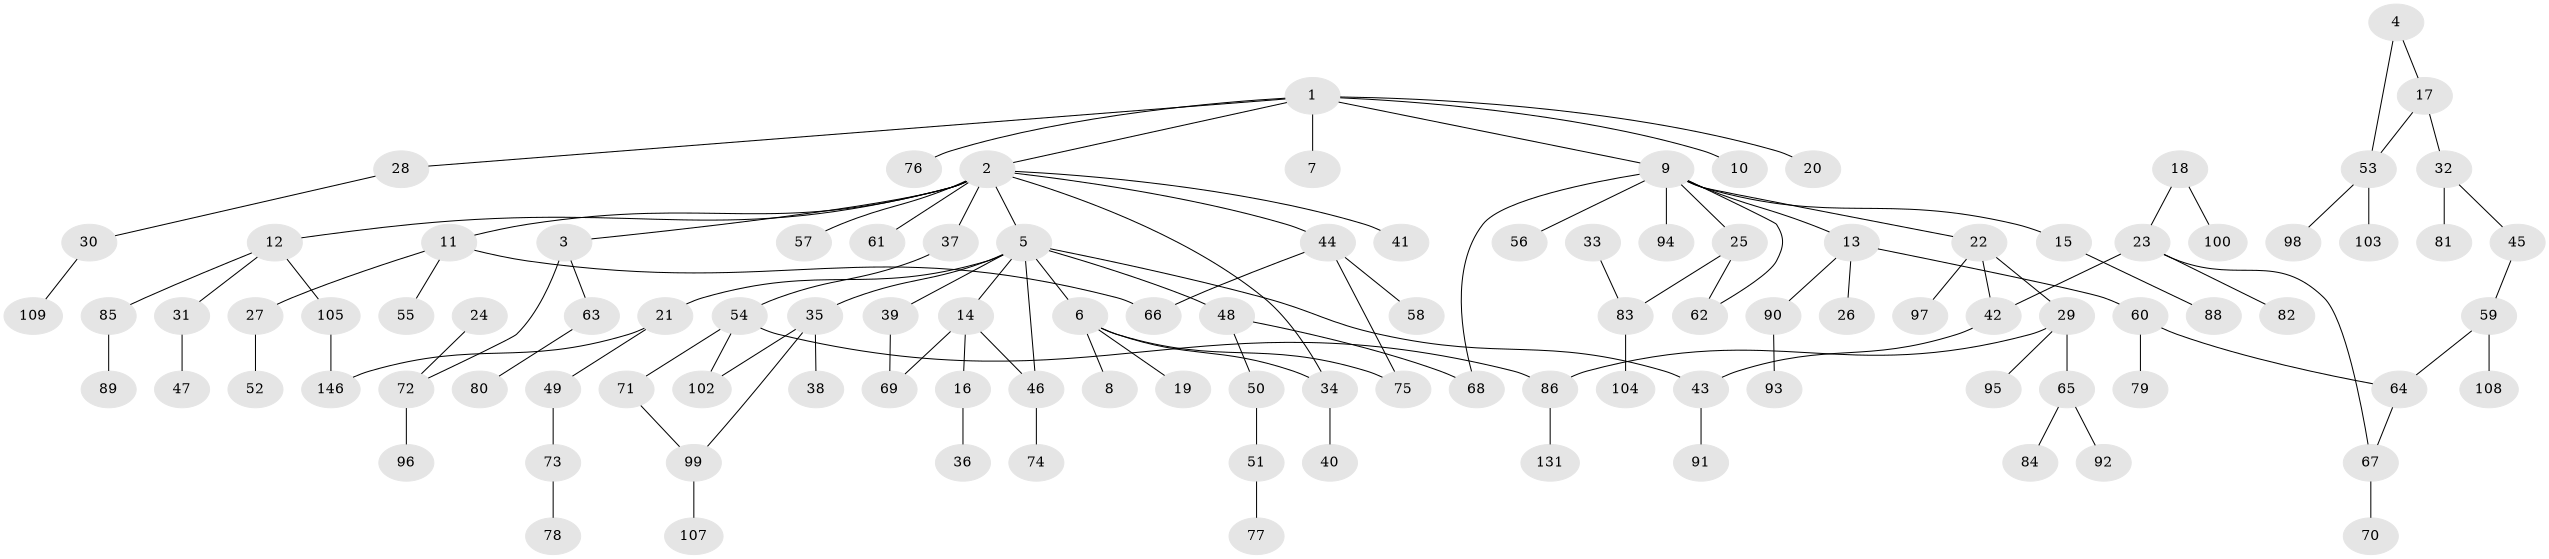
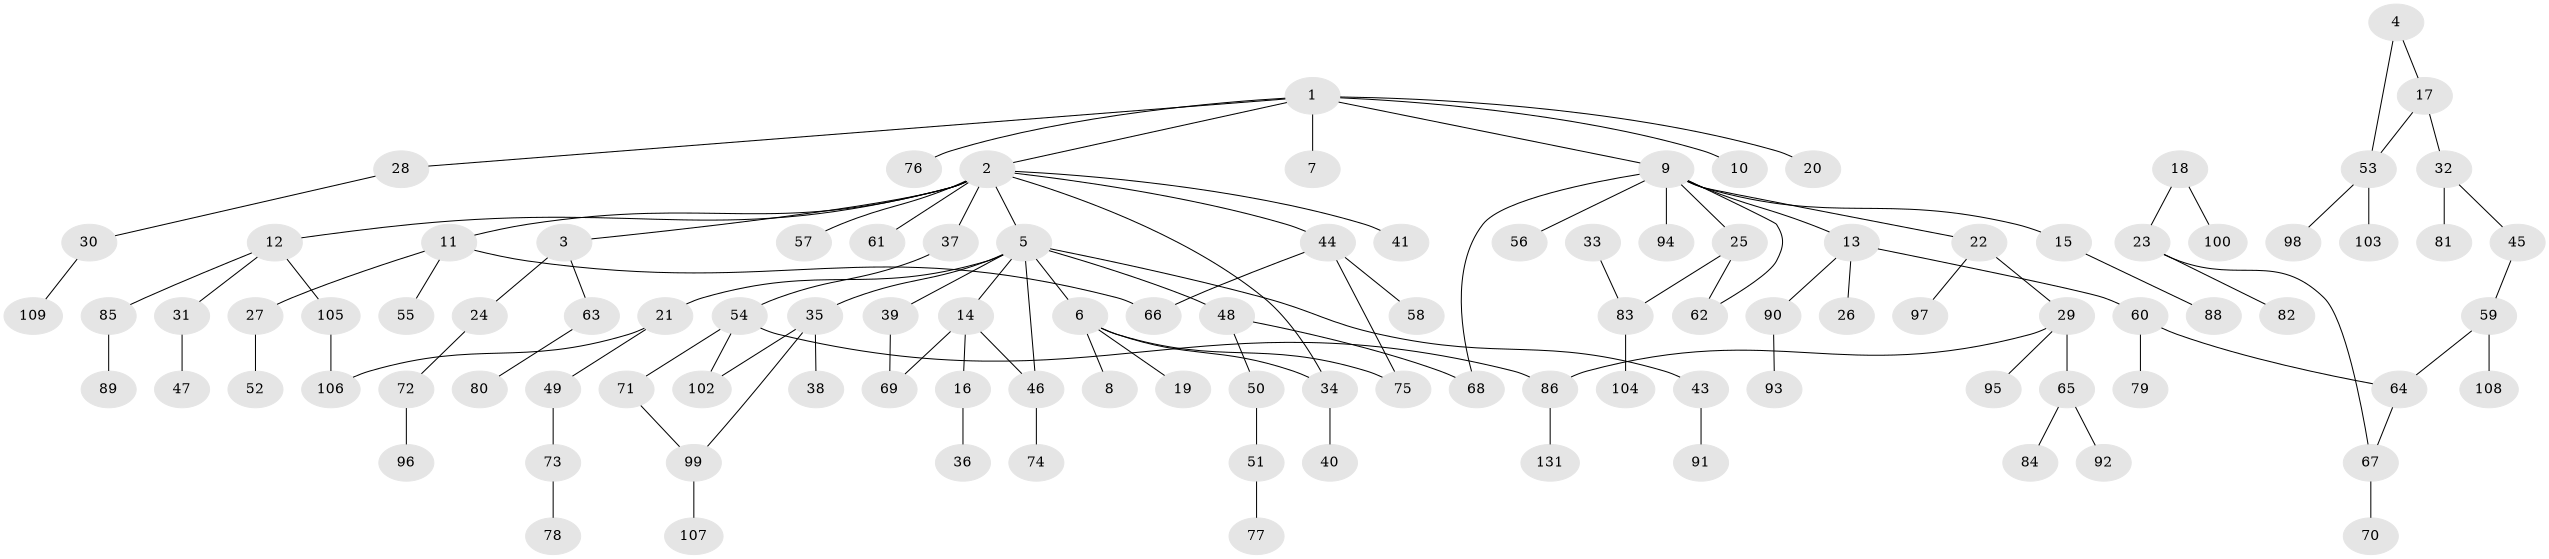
(1994, 316) -> none
(511, 338) -> (522, 279)
(331, 389) -> (331, 389)
